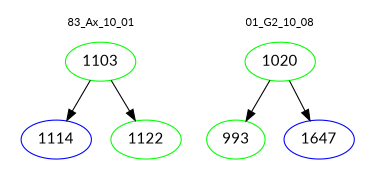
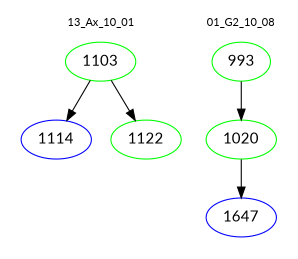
(101, 23) -> (101, 23)
(261, 96) -> (241, 95)
